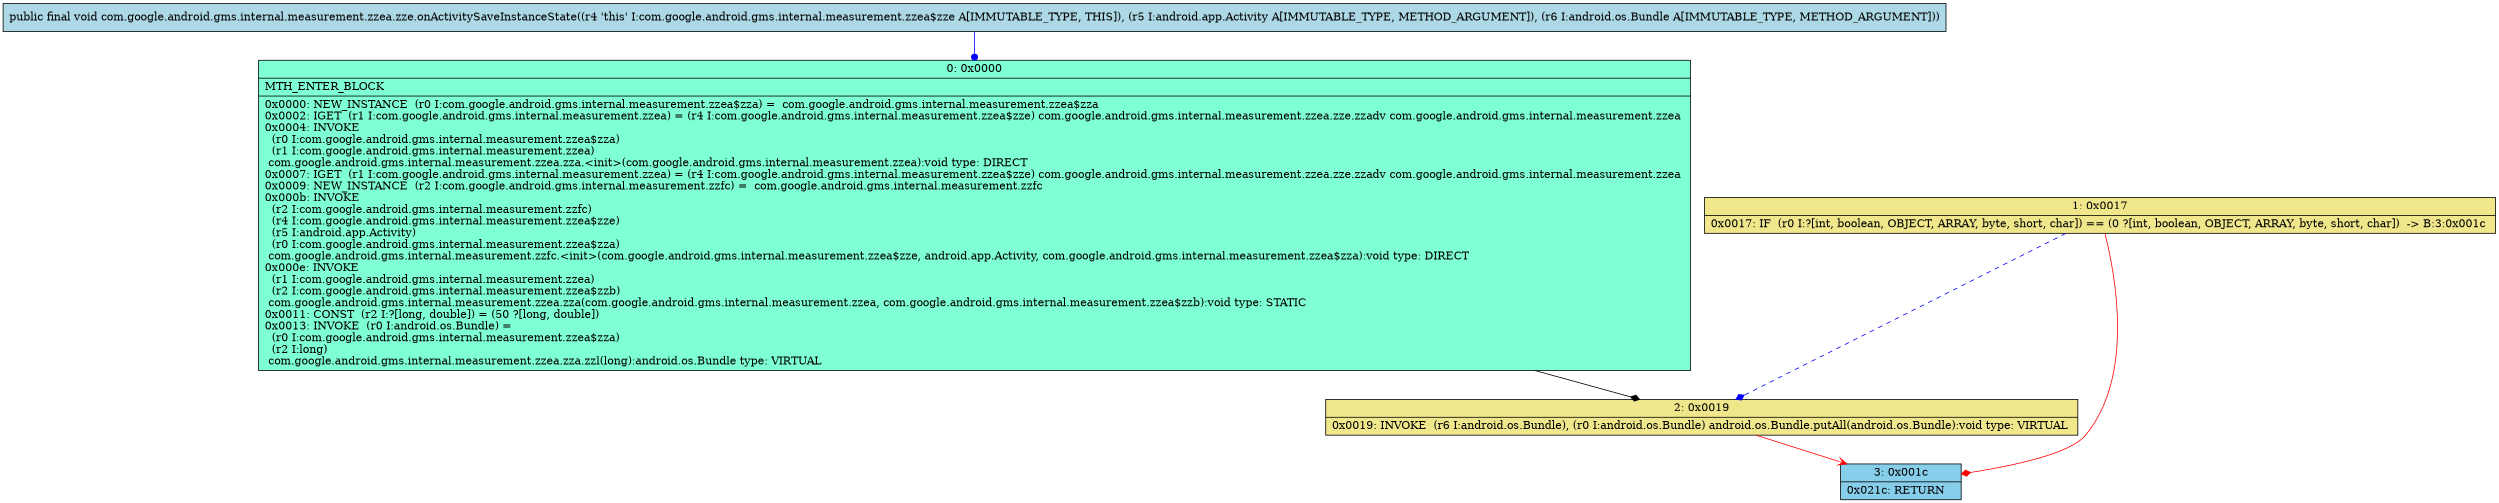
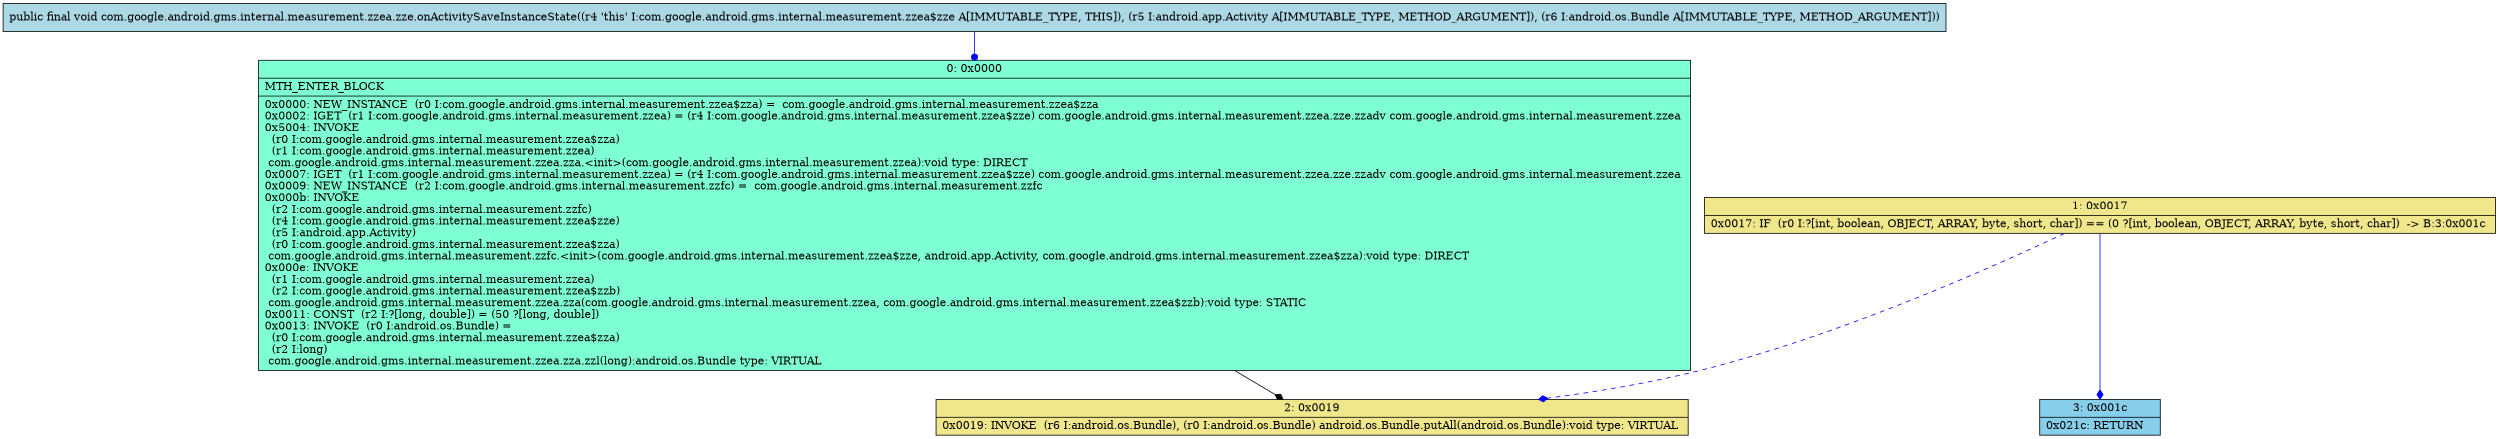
(316, 128) -> (316, 128)
(2106, 397) -> (2100, 312)
(1797, 448) -> none
